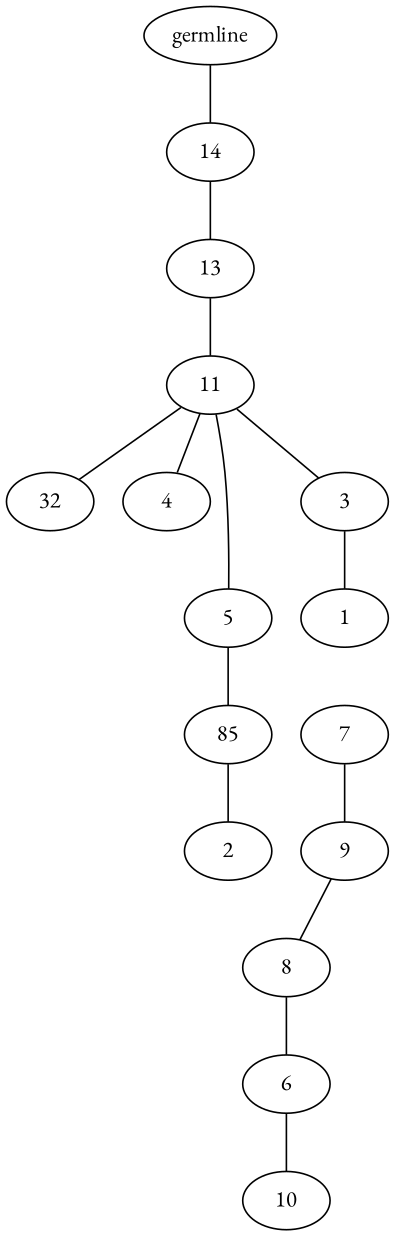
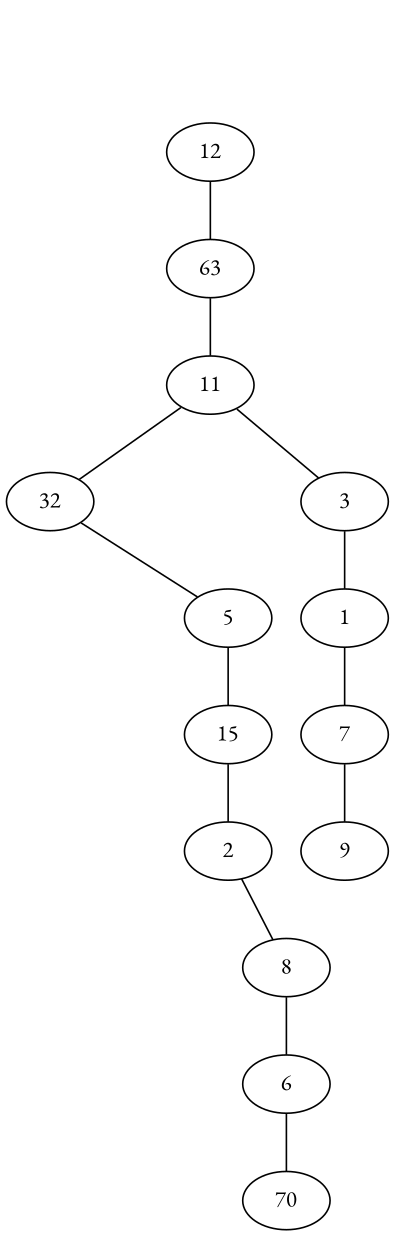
(210, 36) -> none
(210, 152) -> (210, 152)
(210, 269) -> (210, 269)
(227, 501) -> (139, 560)
(167, 502) -> none
none -> (345, 677)
(228, 735) -> (228, 735)
(315, 909) -> (257, 909)
(286, 1201) -> (286, 1201)
